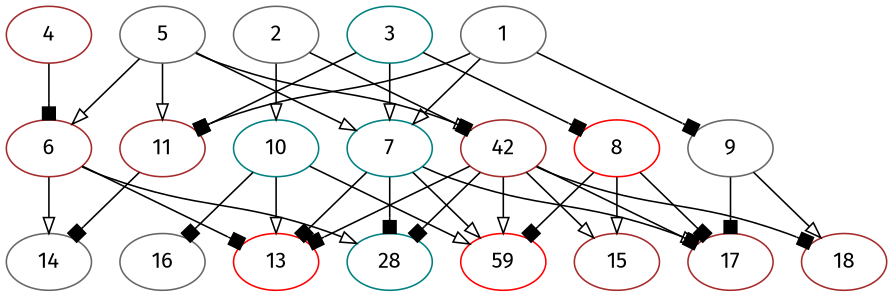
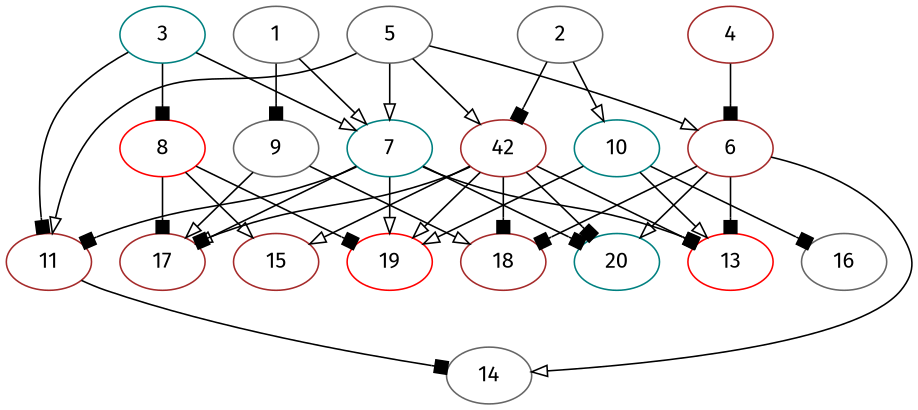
(400, 77) -> (241, 201)
(731, 197) -> (225, 199)
none -> (628, 200)
(390, 262) -> (617, 262)
(503, 262) -> (390, 262)
